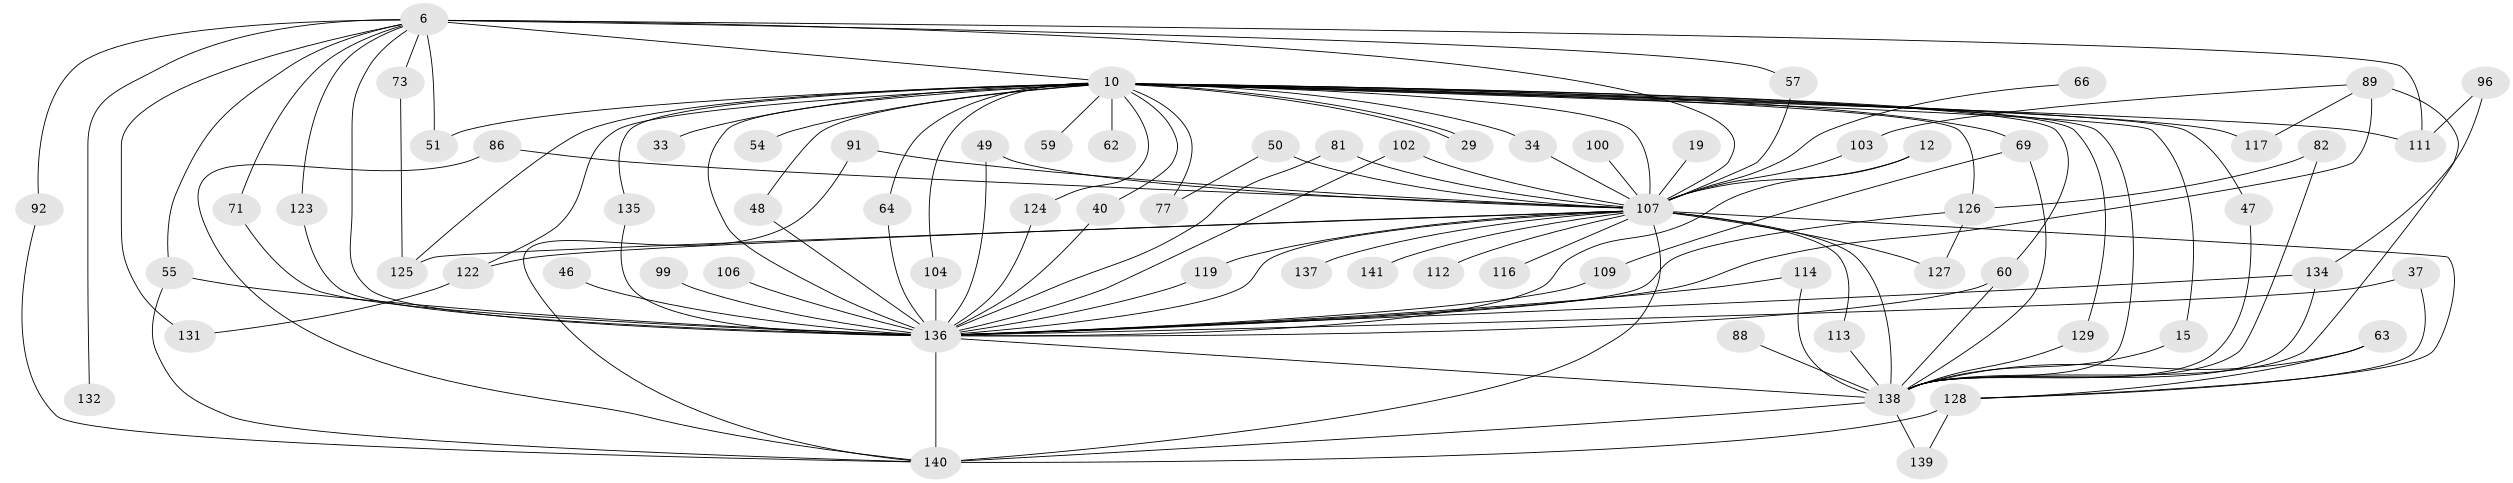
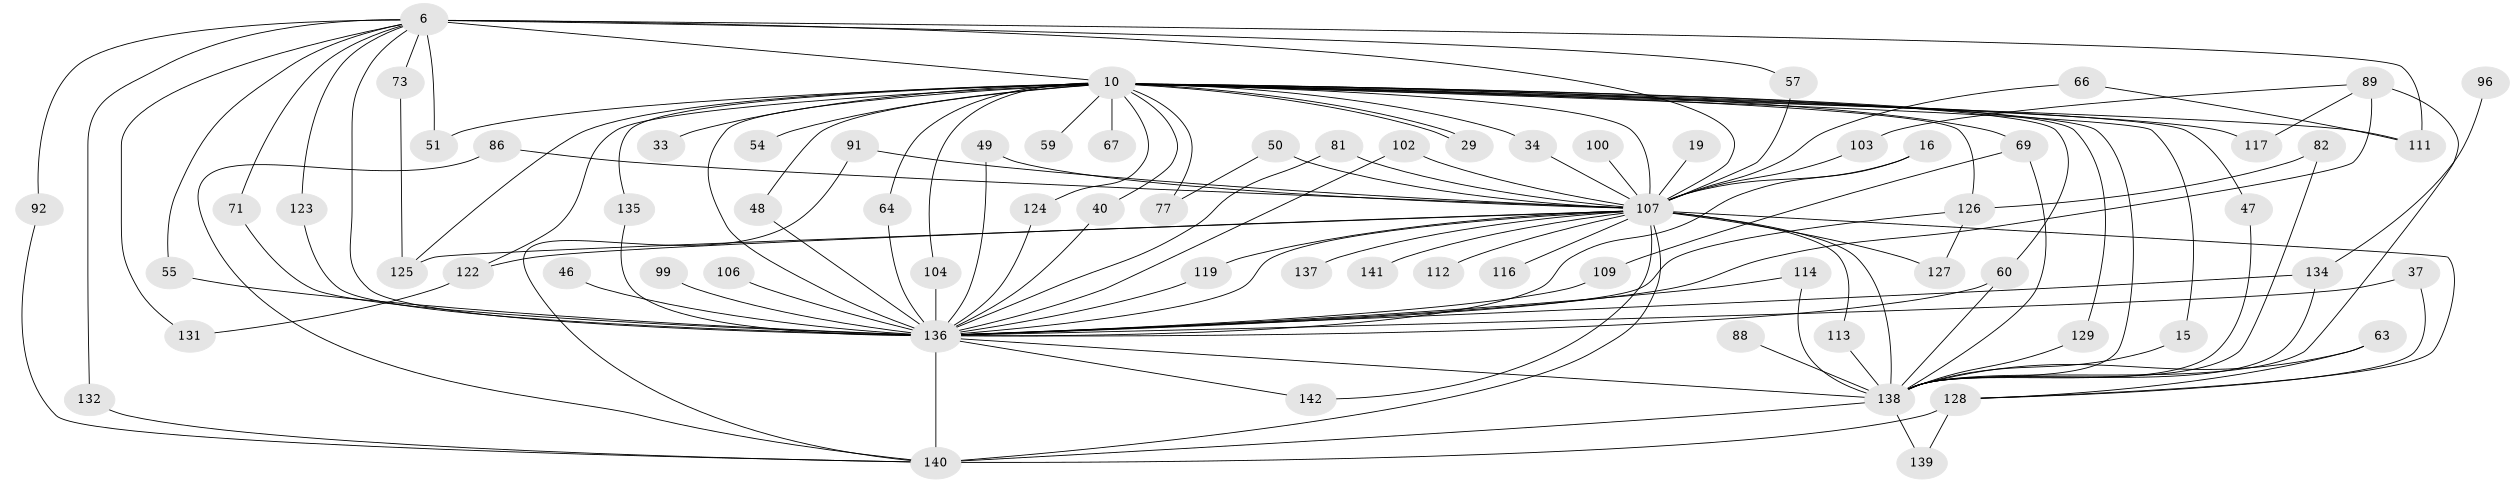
(2453, 114) -> (2252, 111)
(1112, 146) -> (1112, 146)
(1927, 146) -> (1927, 146)
none -> (1311, 400)
(486, 444) -> (308, 438)
